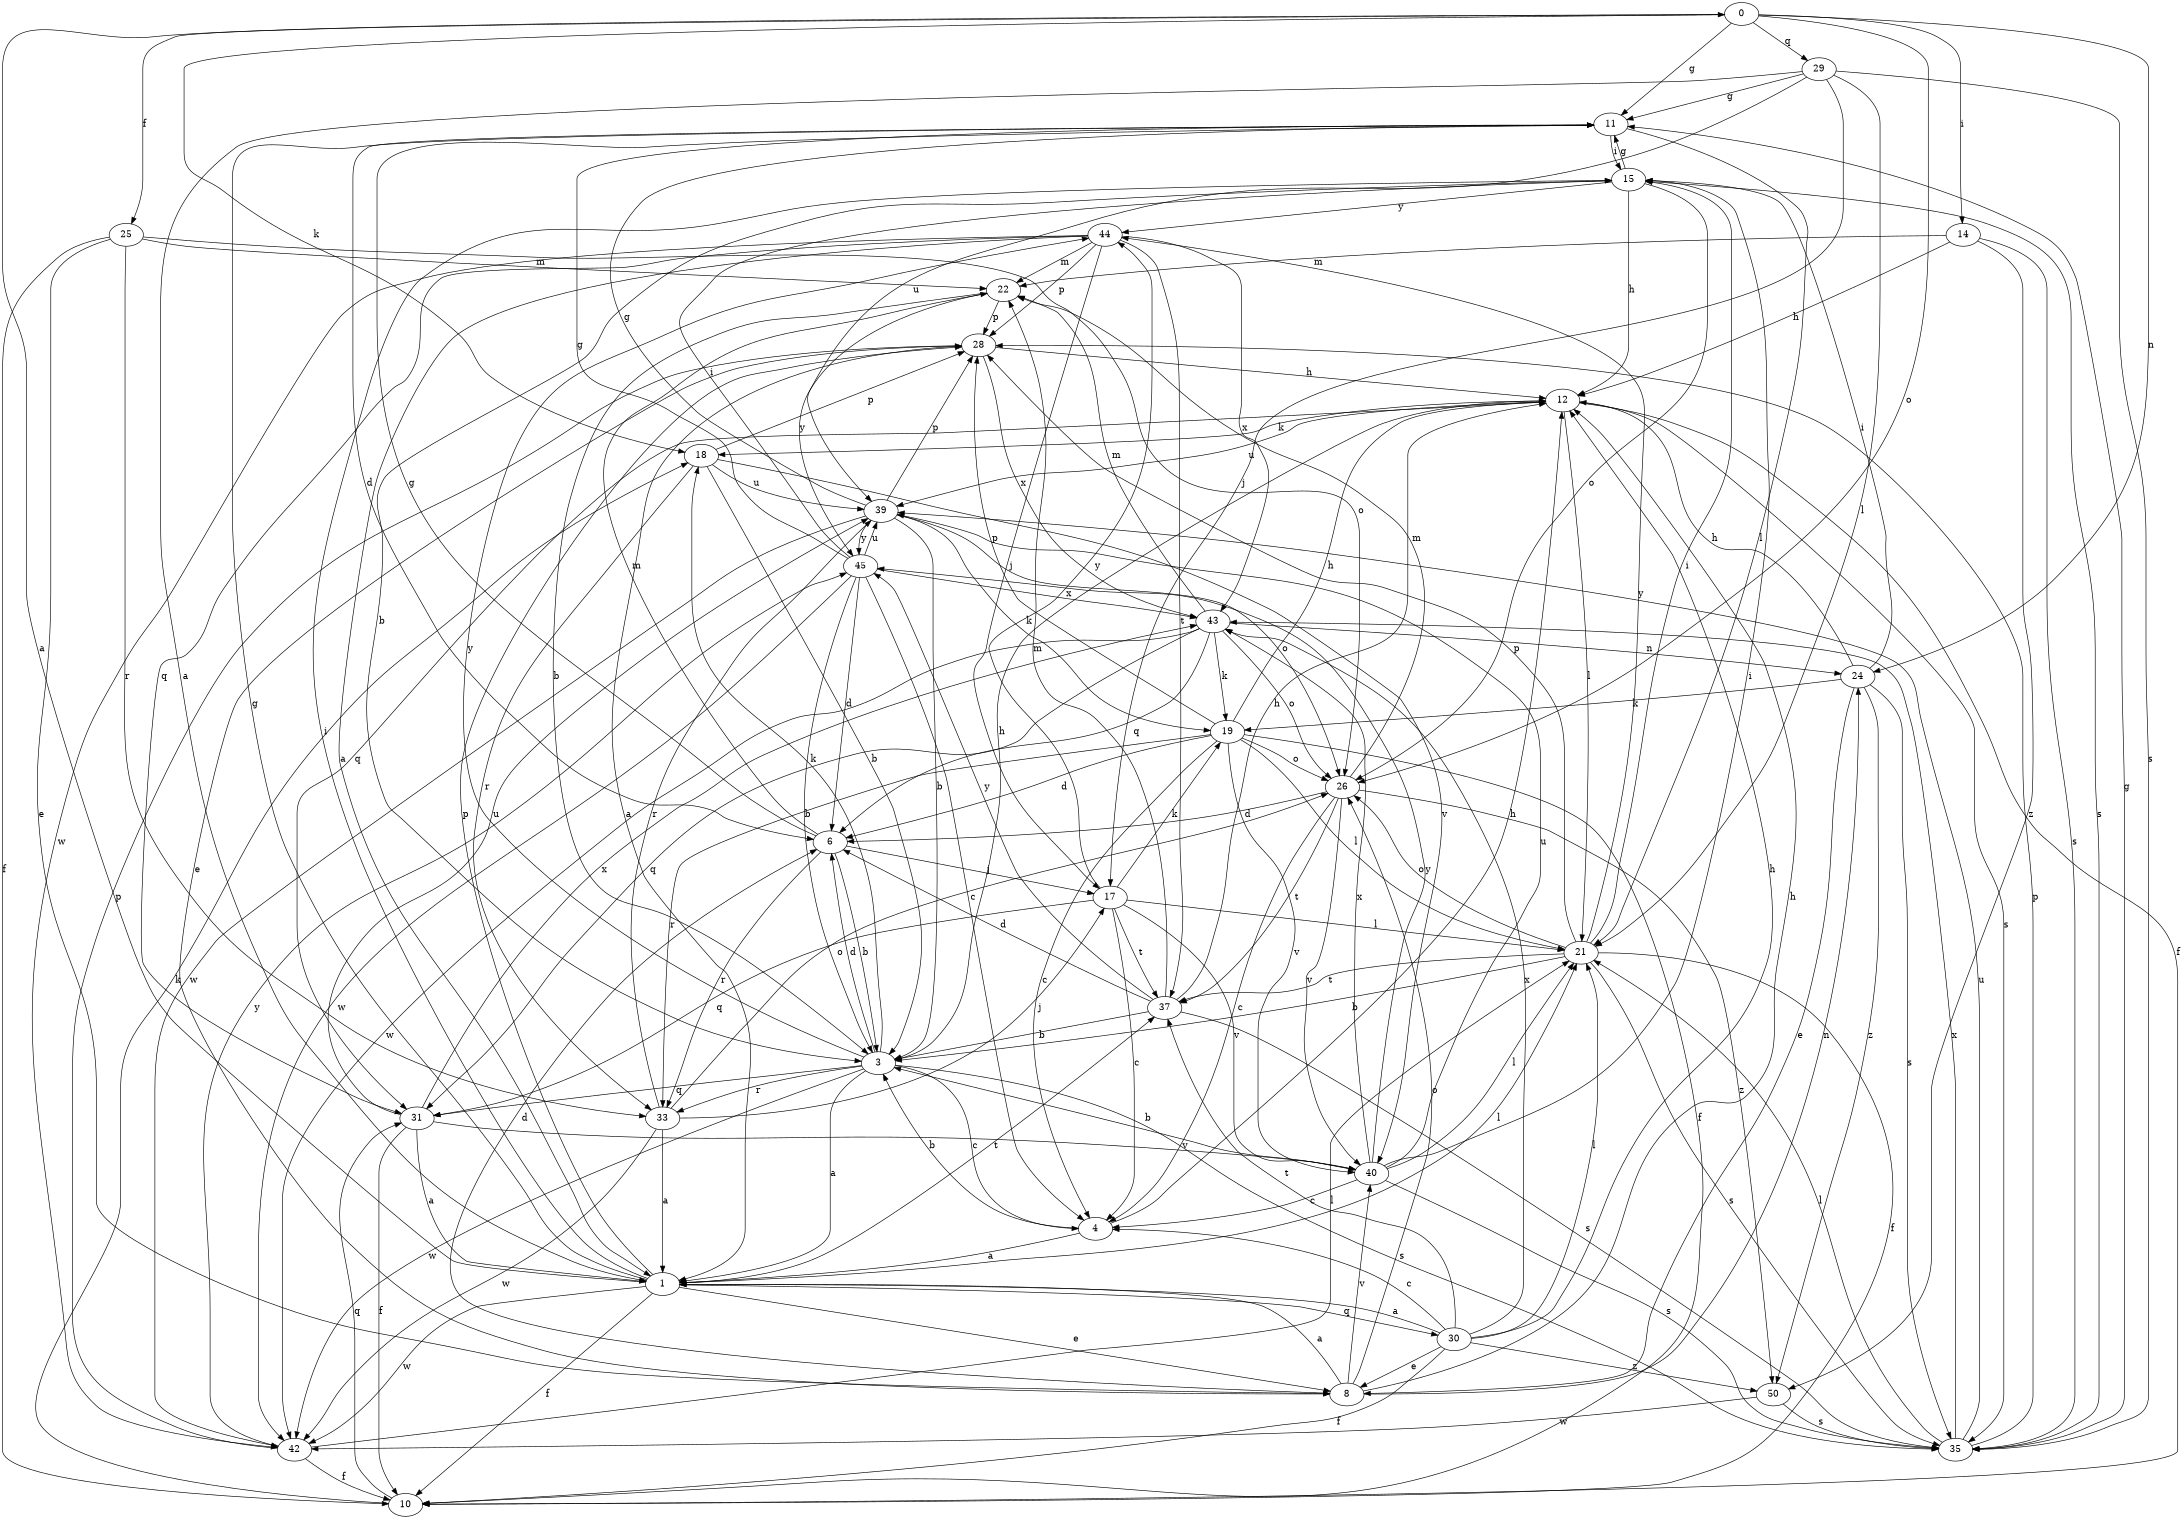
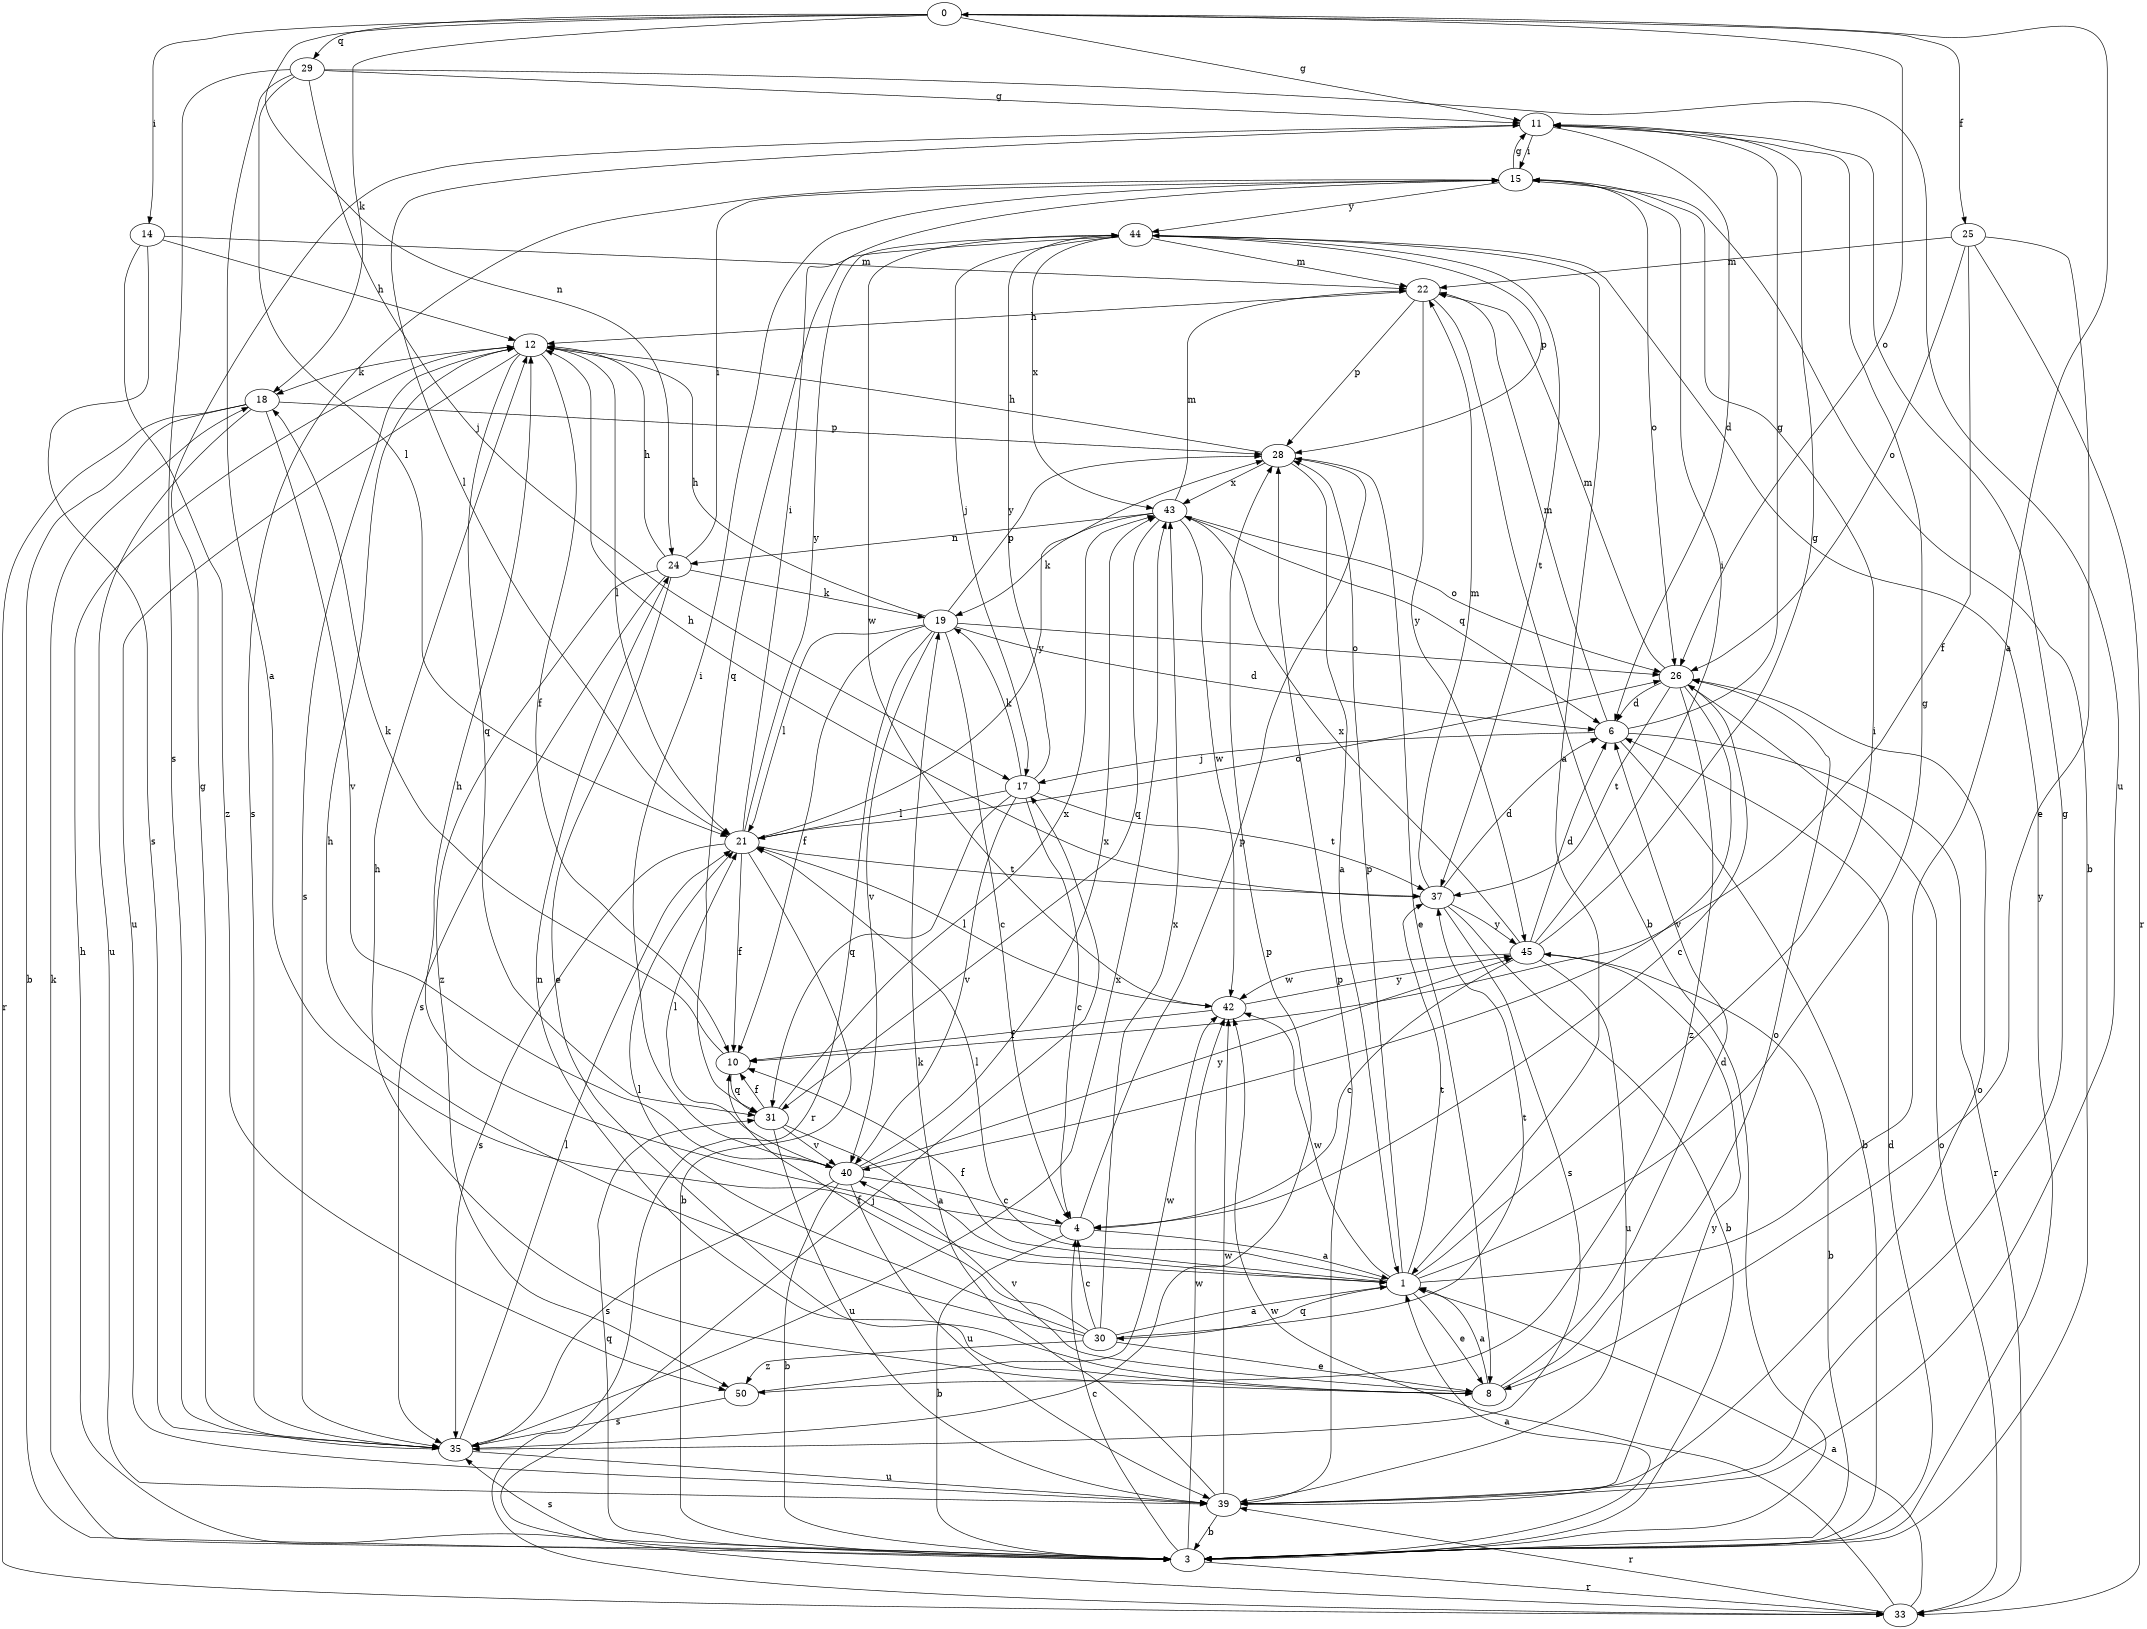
(1629, 303) -> (980, 317)
(1517, 649) -> (1041, 649)
(193, 721) -> (1236, 840)
